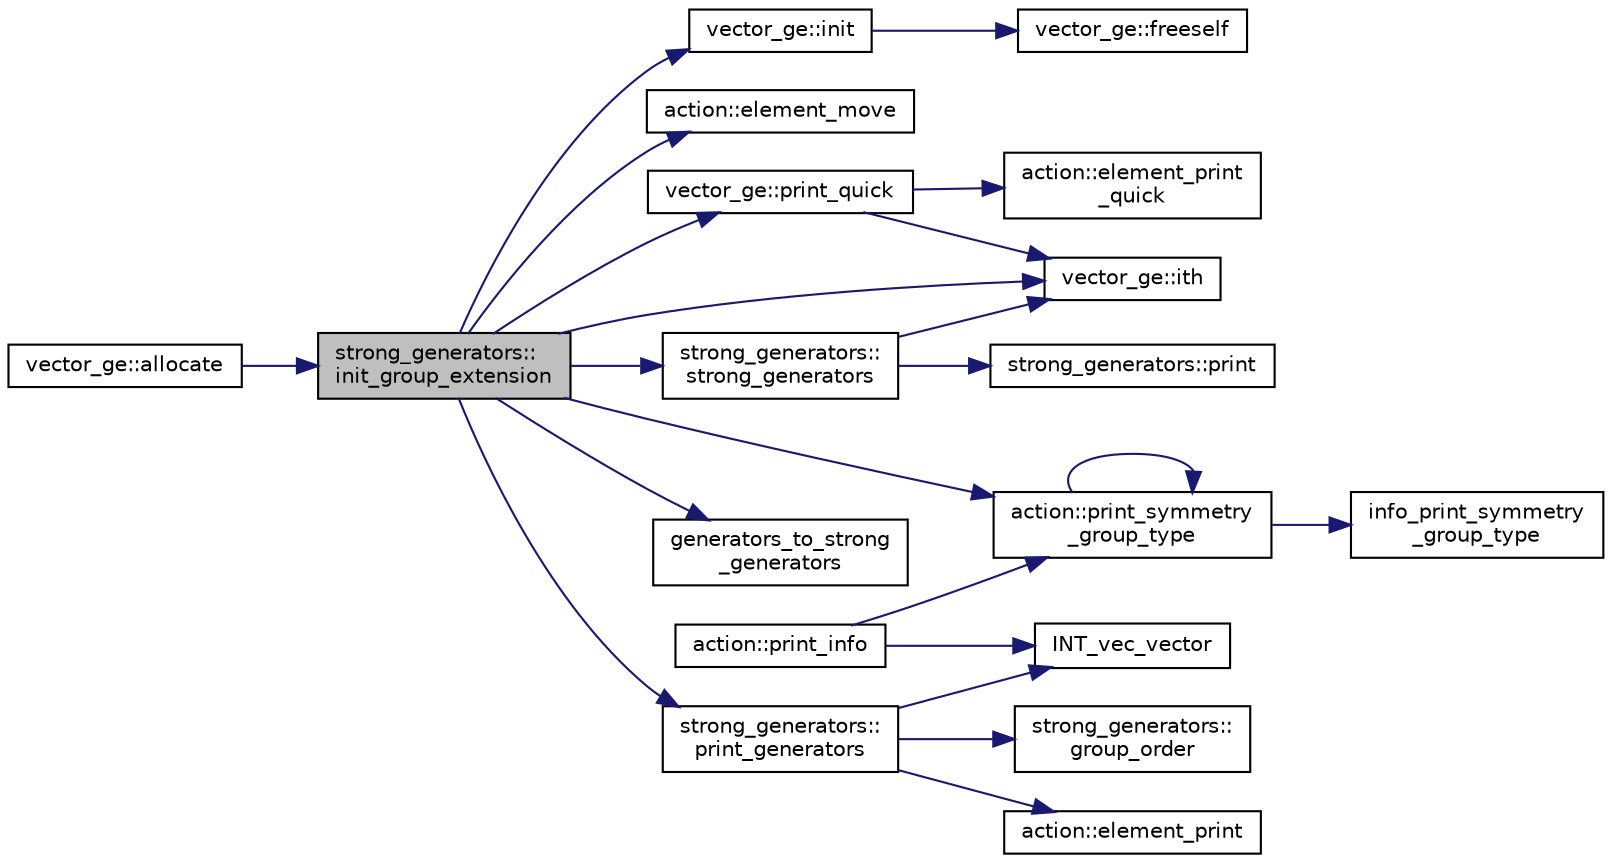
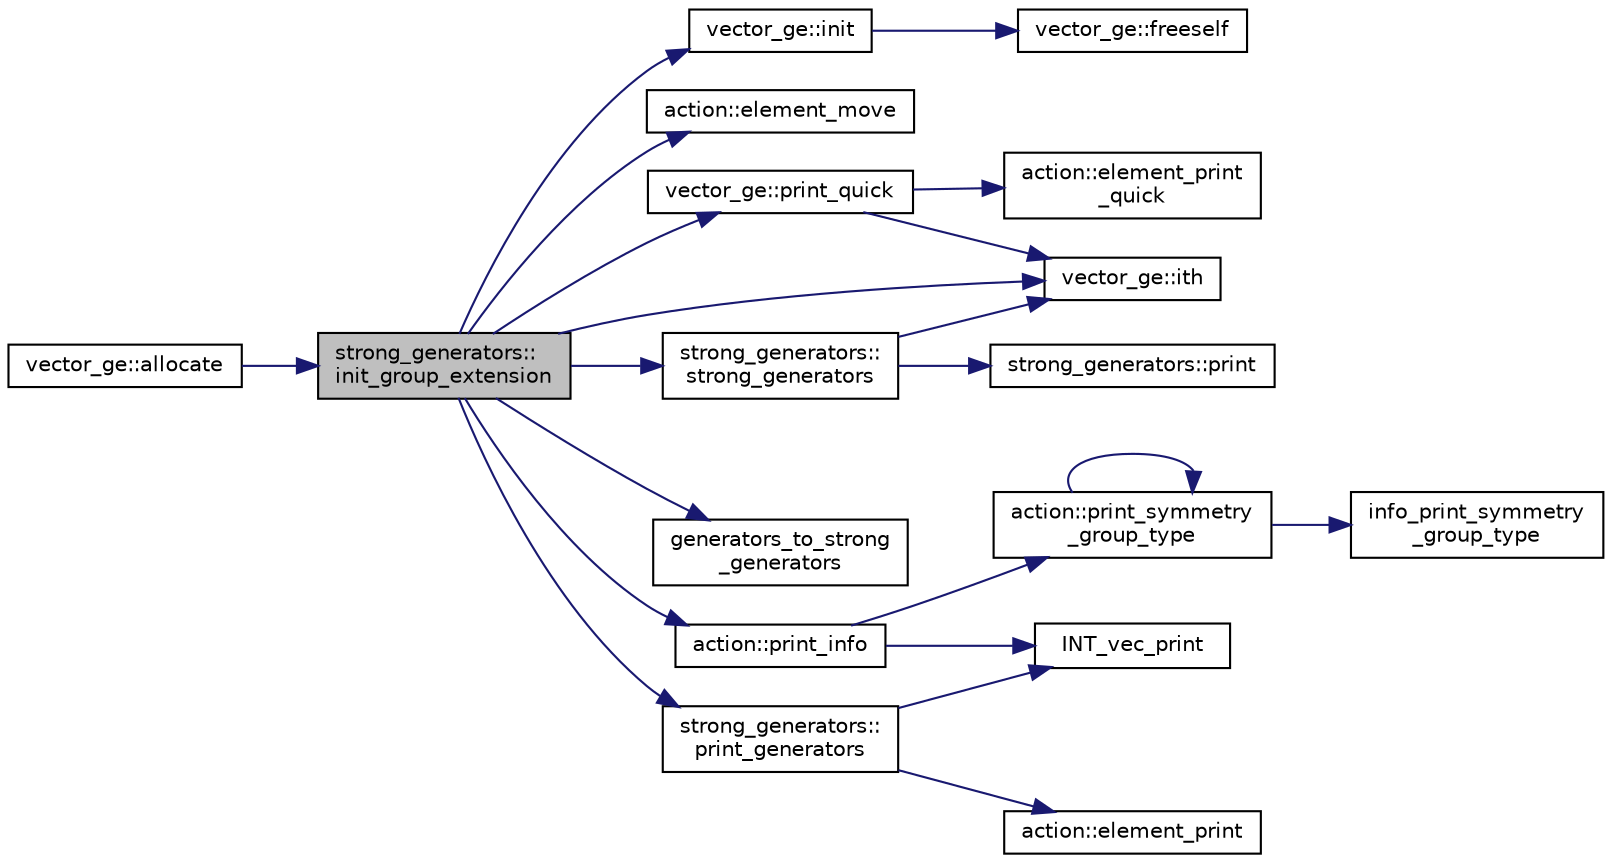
(768, 447) -> (553, 520)
(1133, 646) -> (1133, 646)
(1133, 739) -> none
